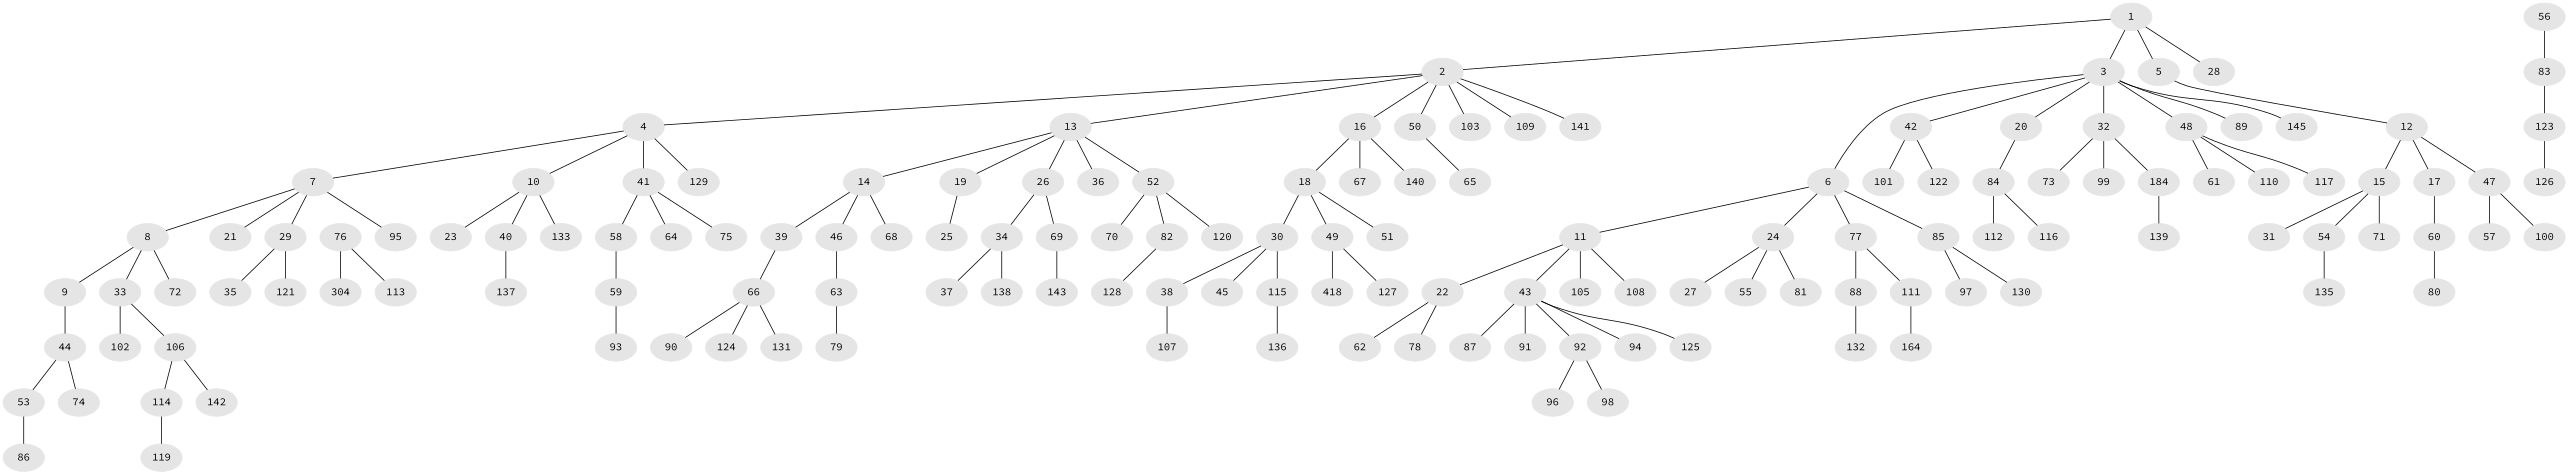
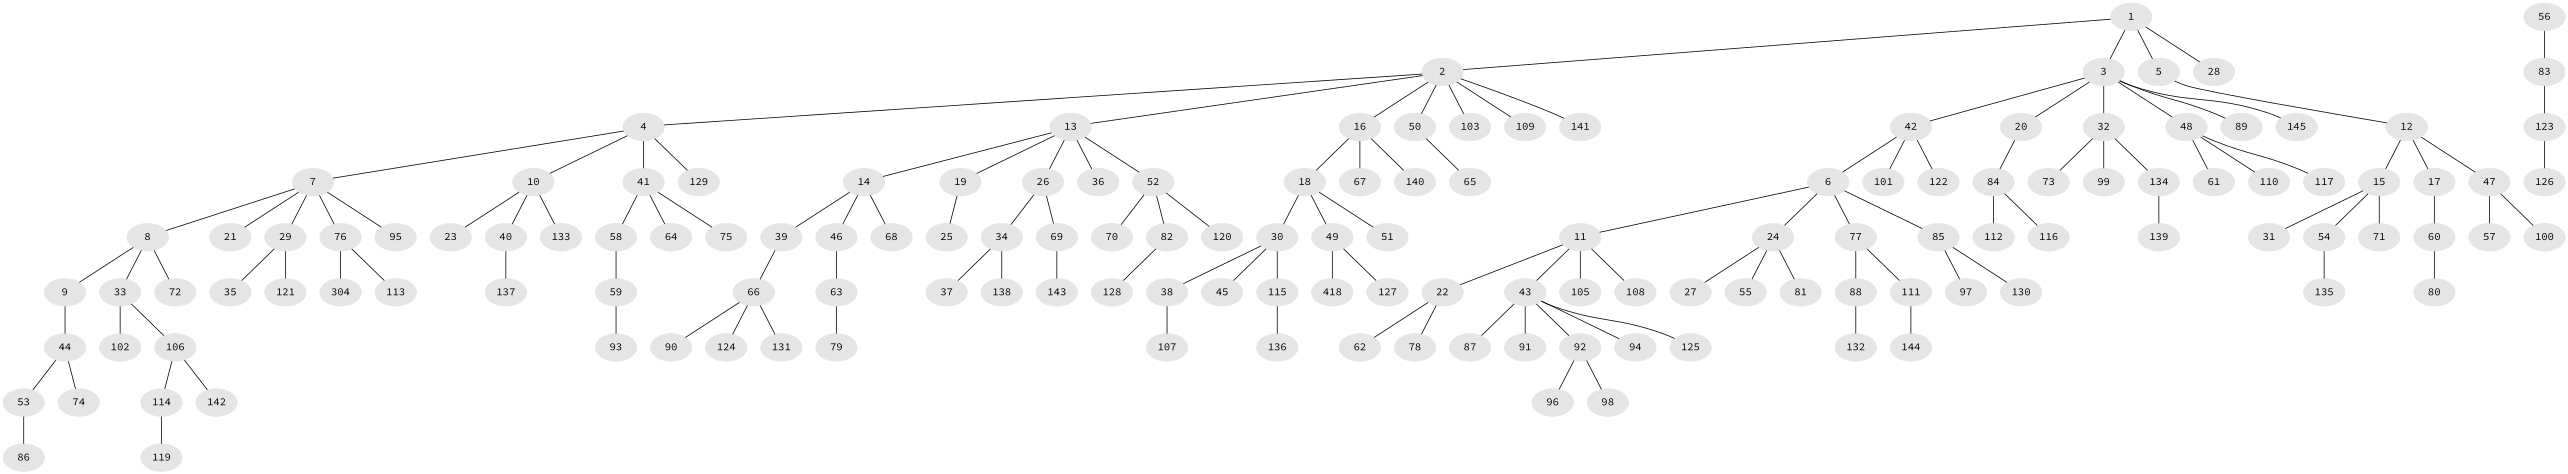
(1945, 94) -> (1869, 155)
(2159, 182) -> (2159, 182)
none -> (327, 210)
(1911, 347) -> (1911, 347)
